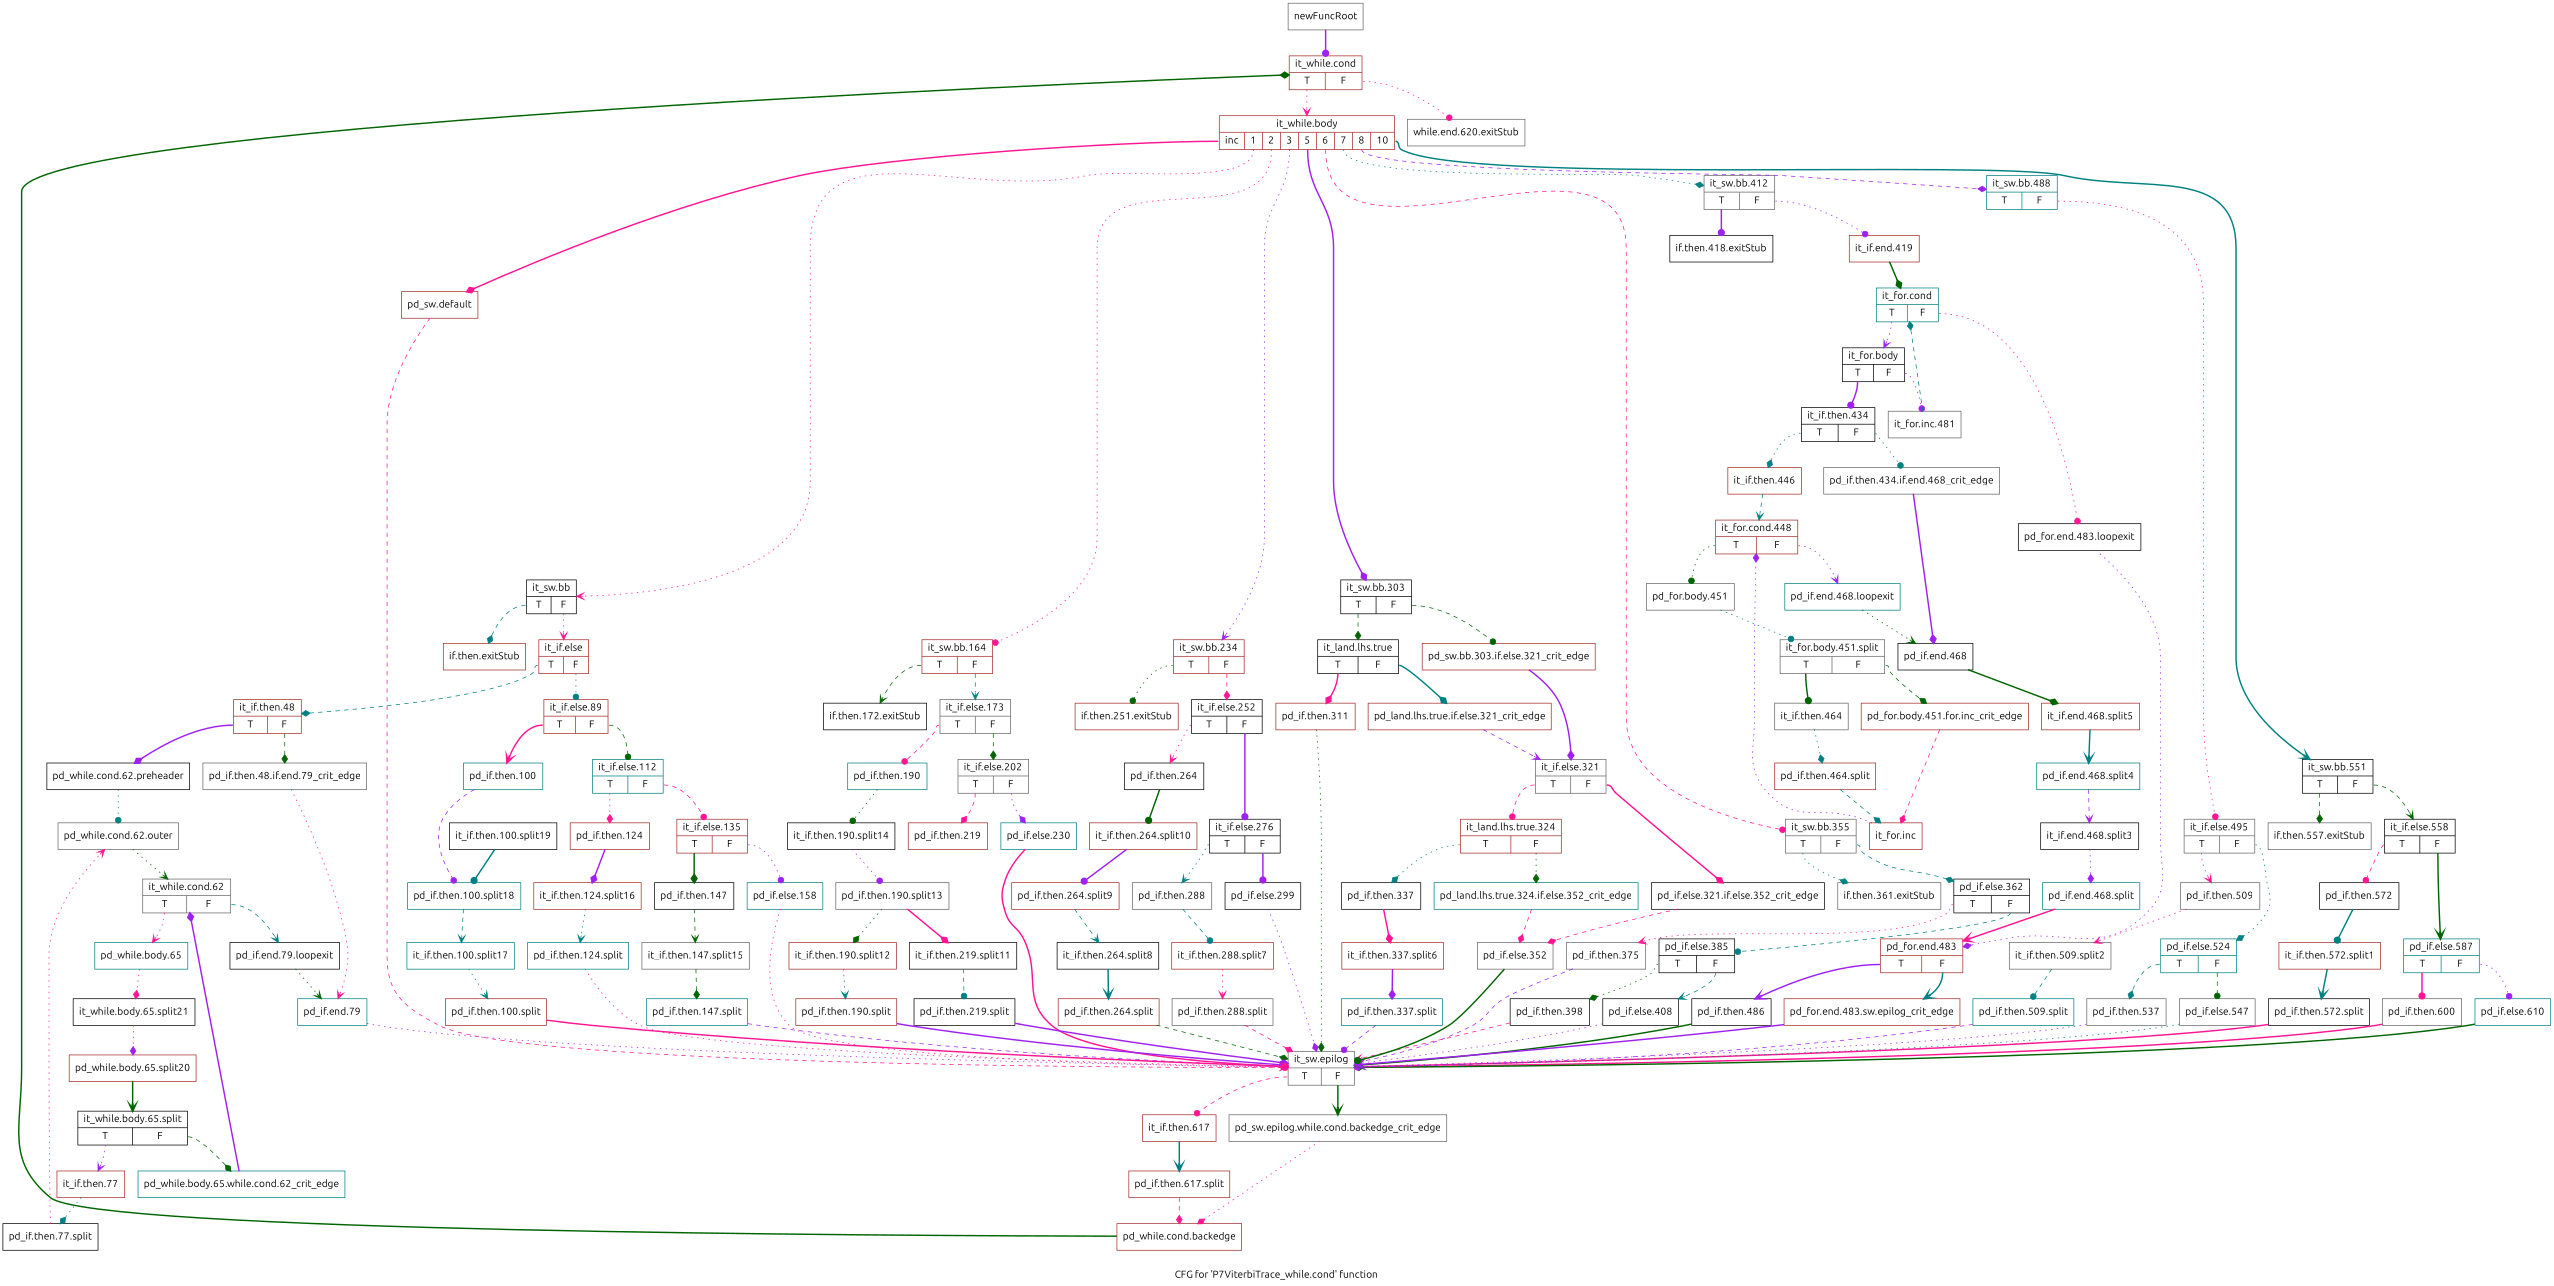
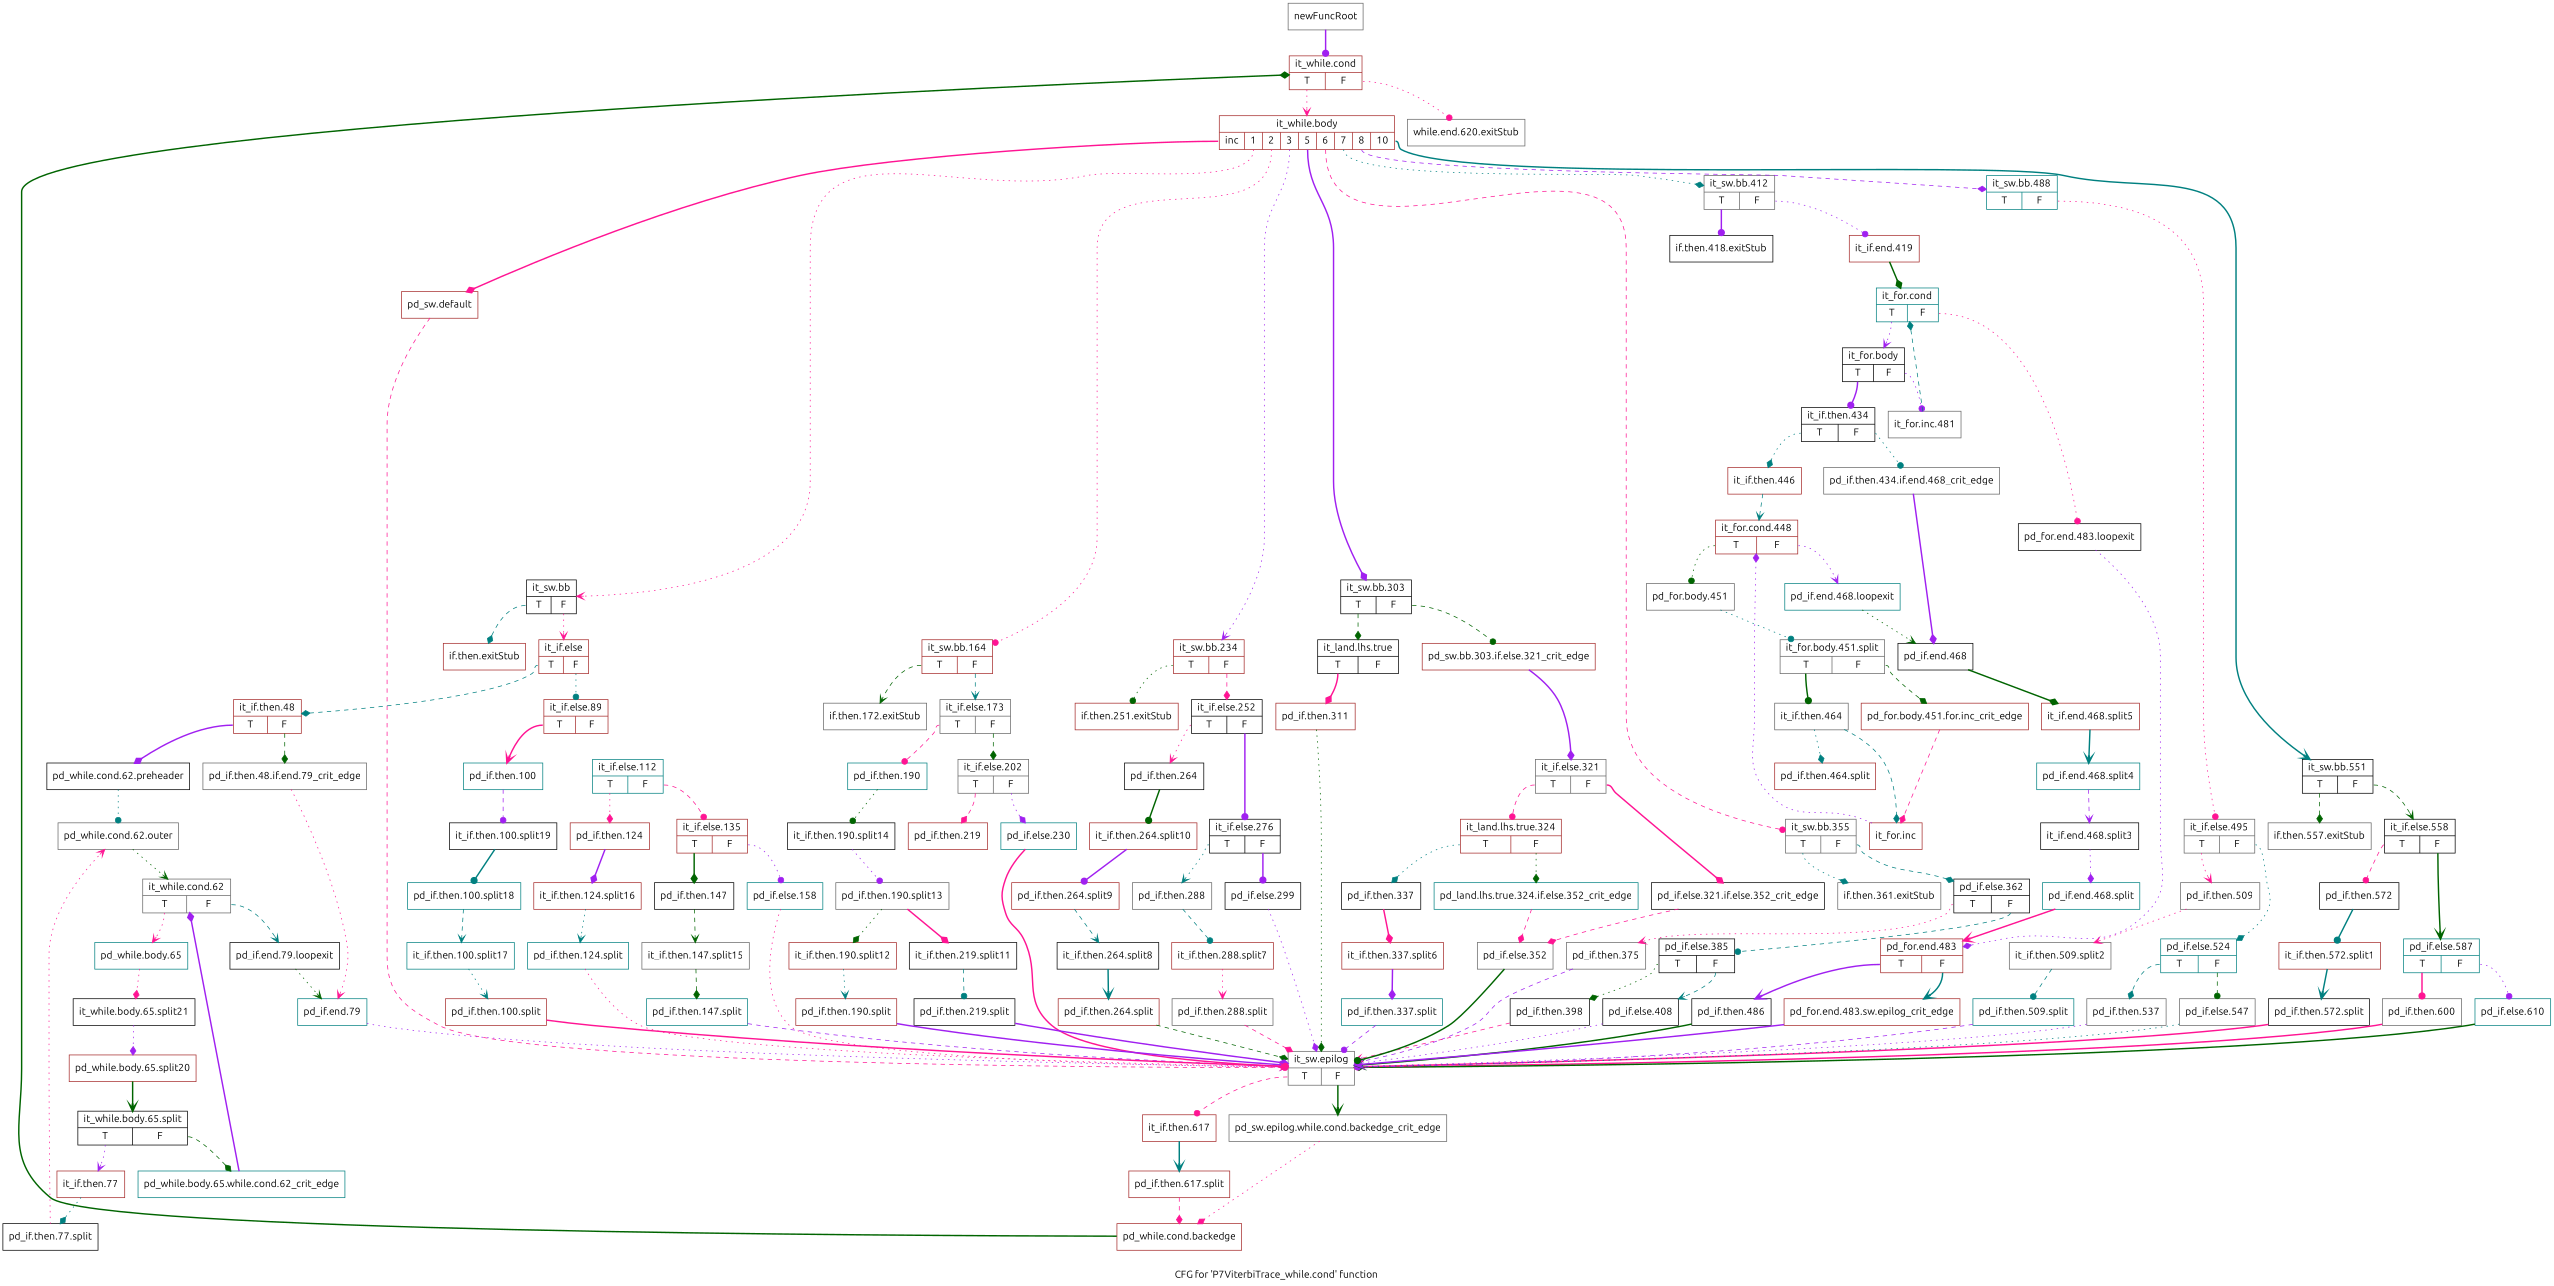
(875, 717) -> (875, 717)
(1460, 717) -> none
(623, 736) -> none
(1857, 803) -> (1884, 763)
(440, 827) -> (503, 803)
